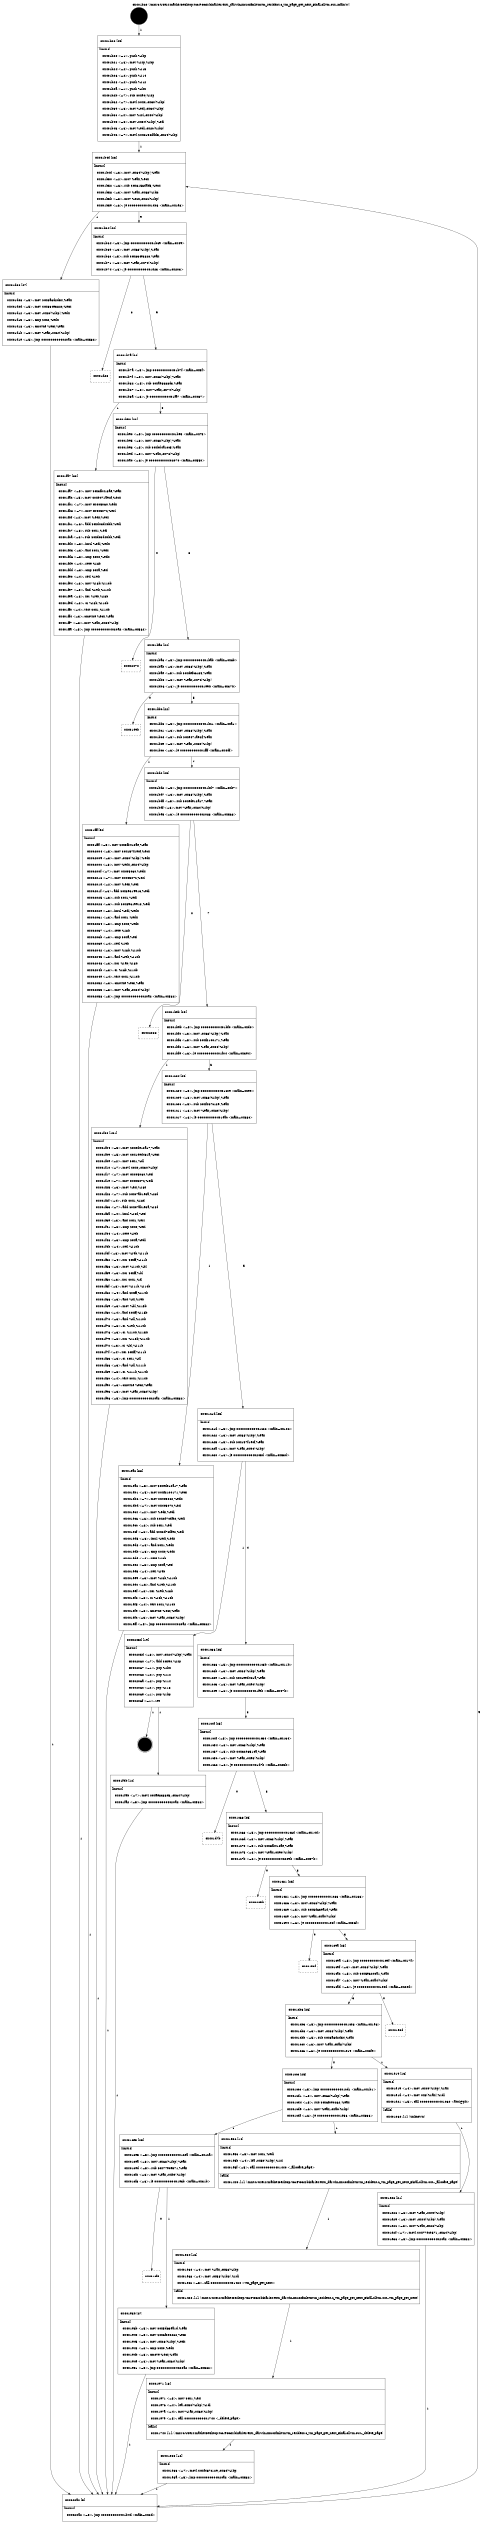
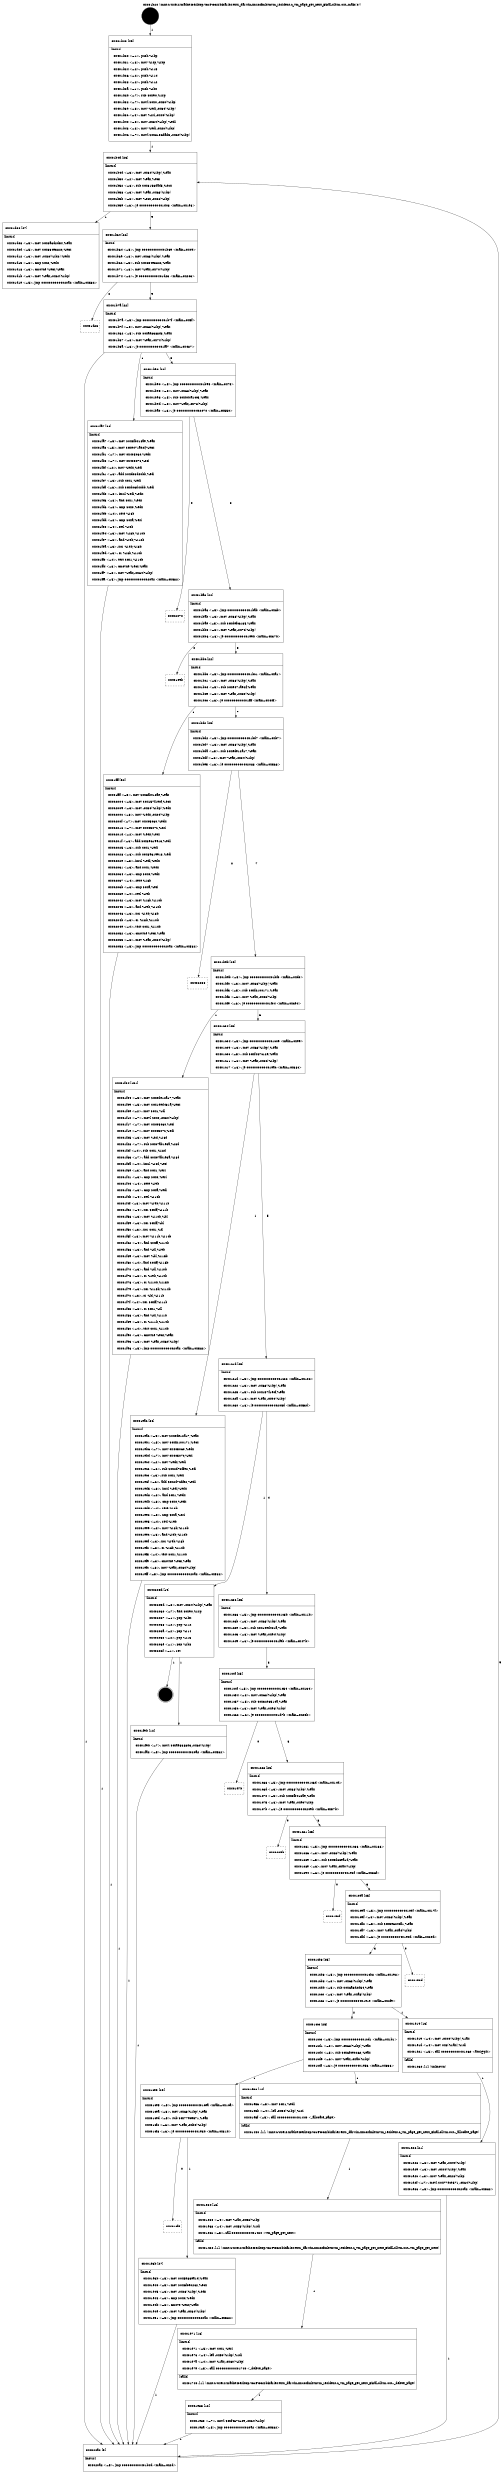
(51, 1423) -> (84, 1398)
